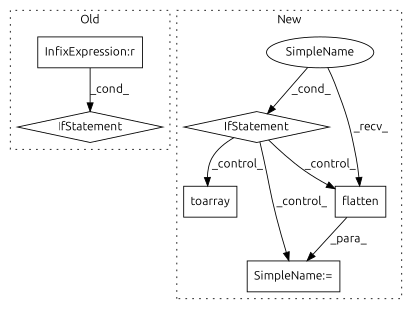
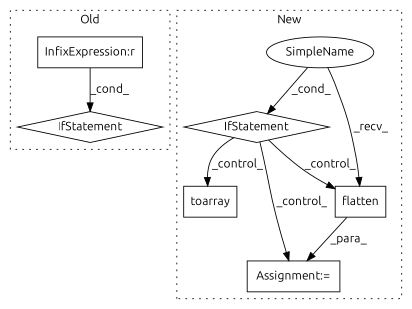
(294, 276) -> (294, 276)
